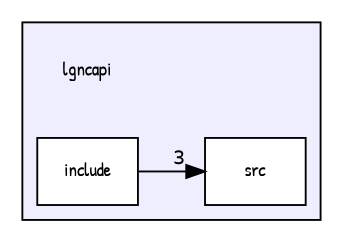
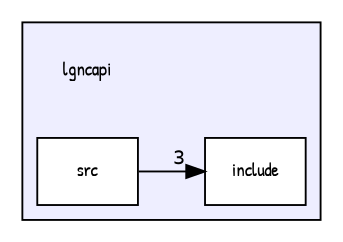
(162, 171) -> (162, 171)
